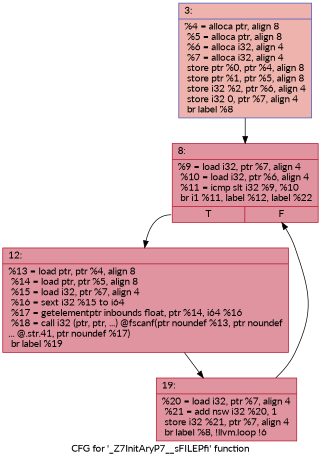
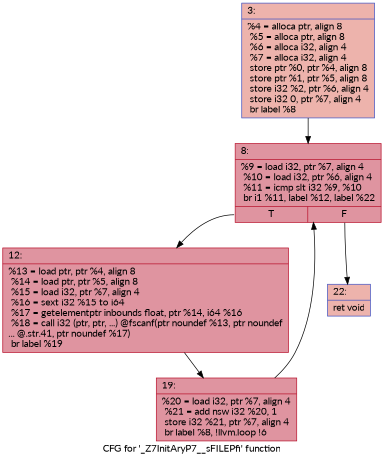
none -> (349, 300)
